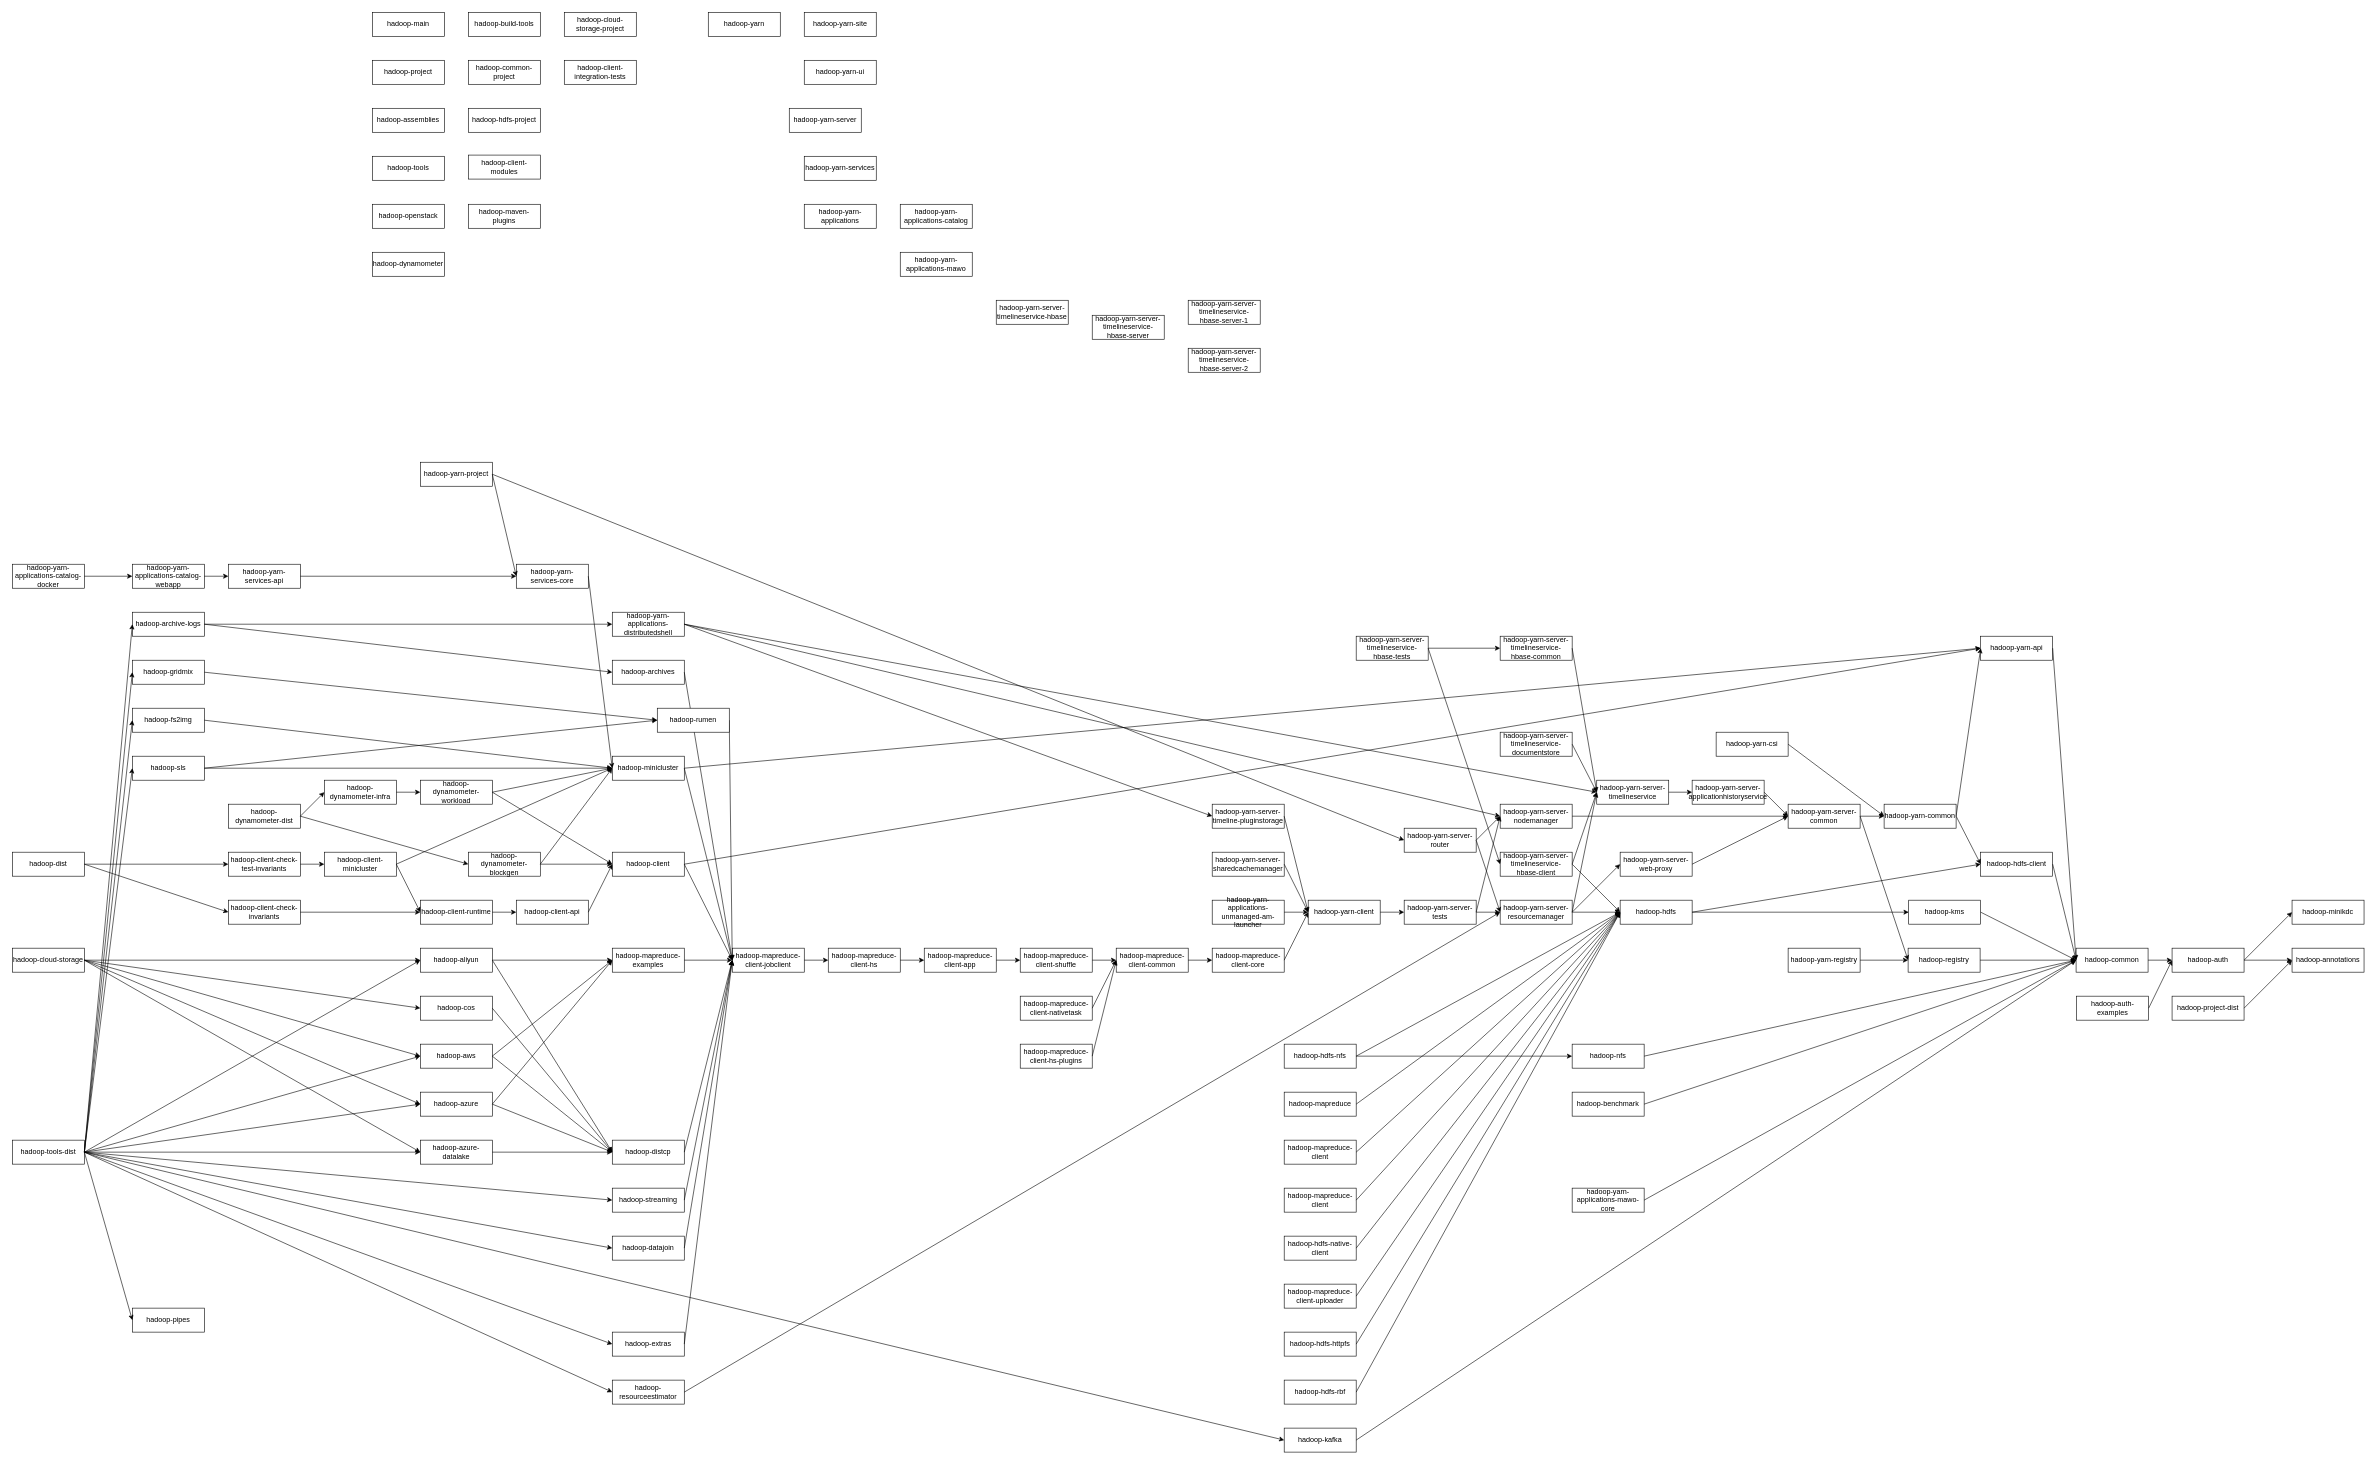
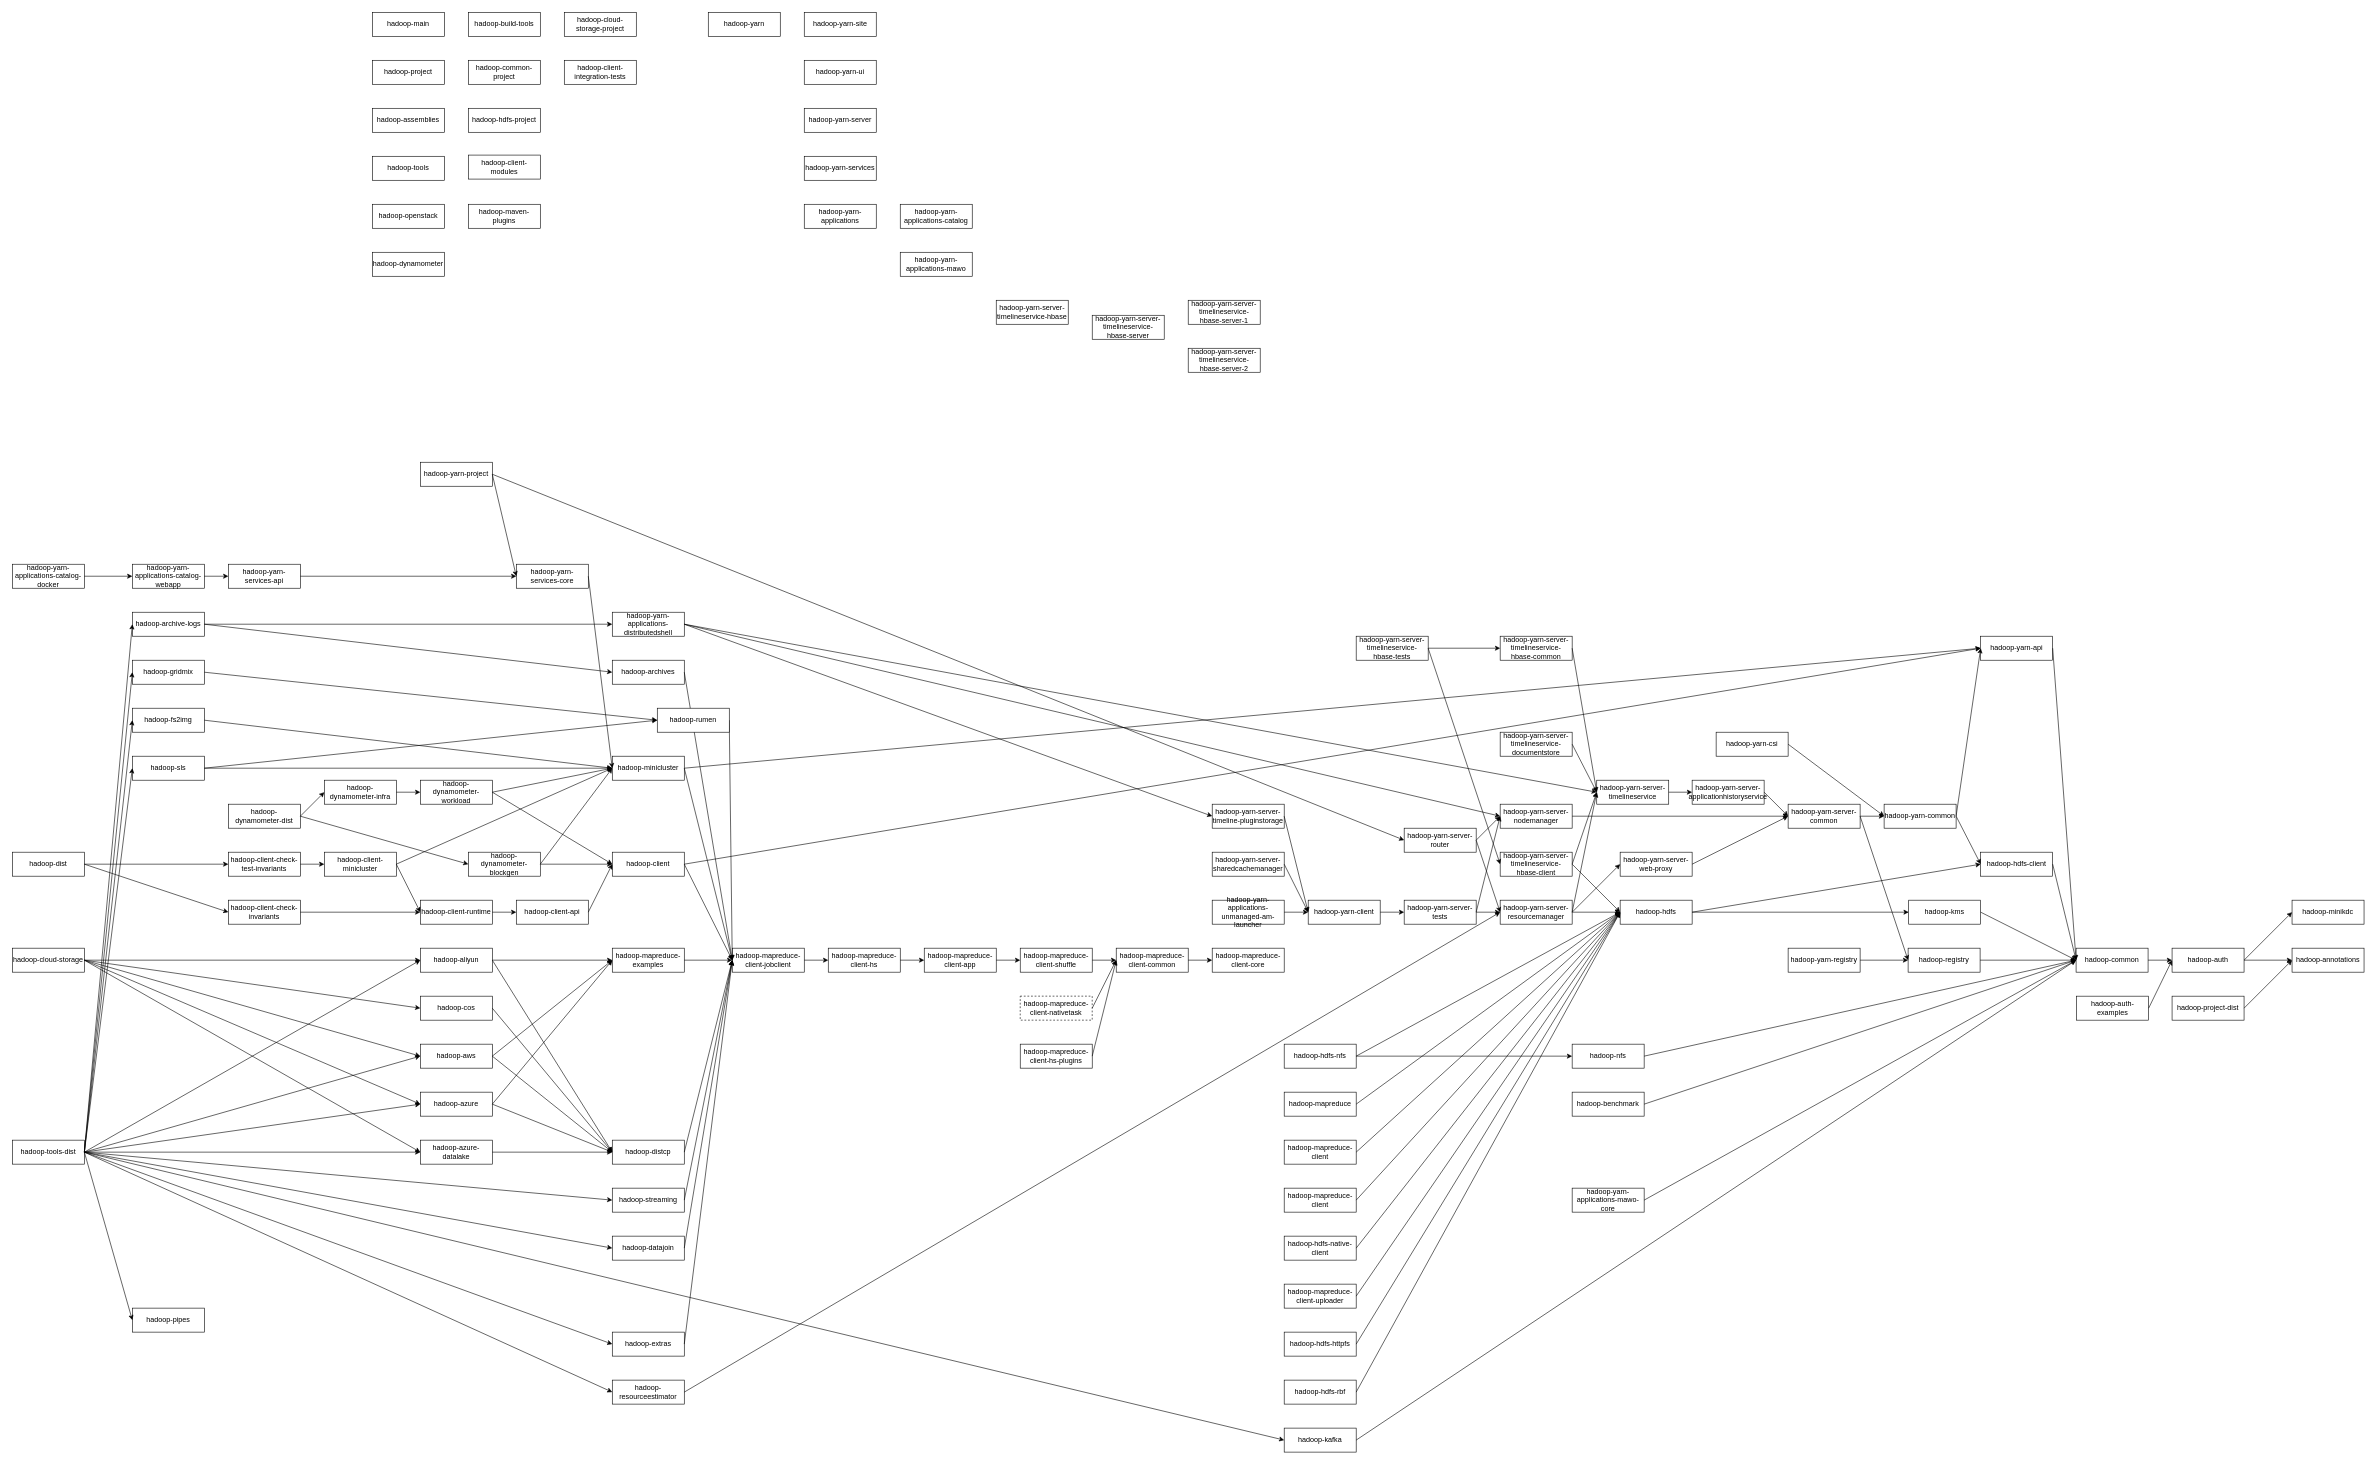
(825, 120) -> (840, 120)
(1296, 938) -> none
(1056, 1008) -> (1056, 1008)
